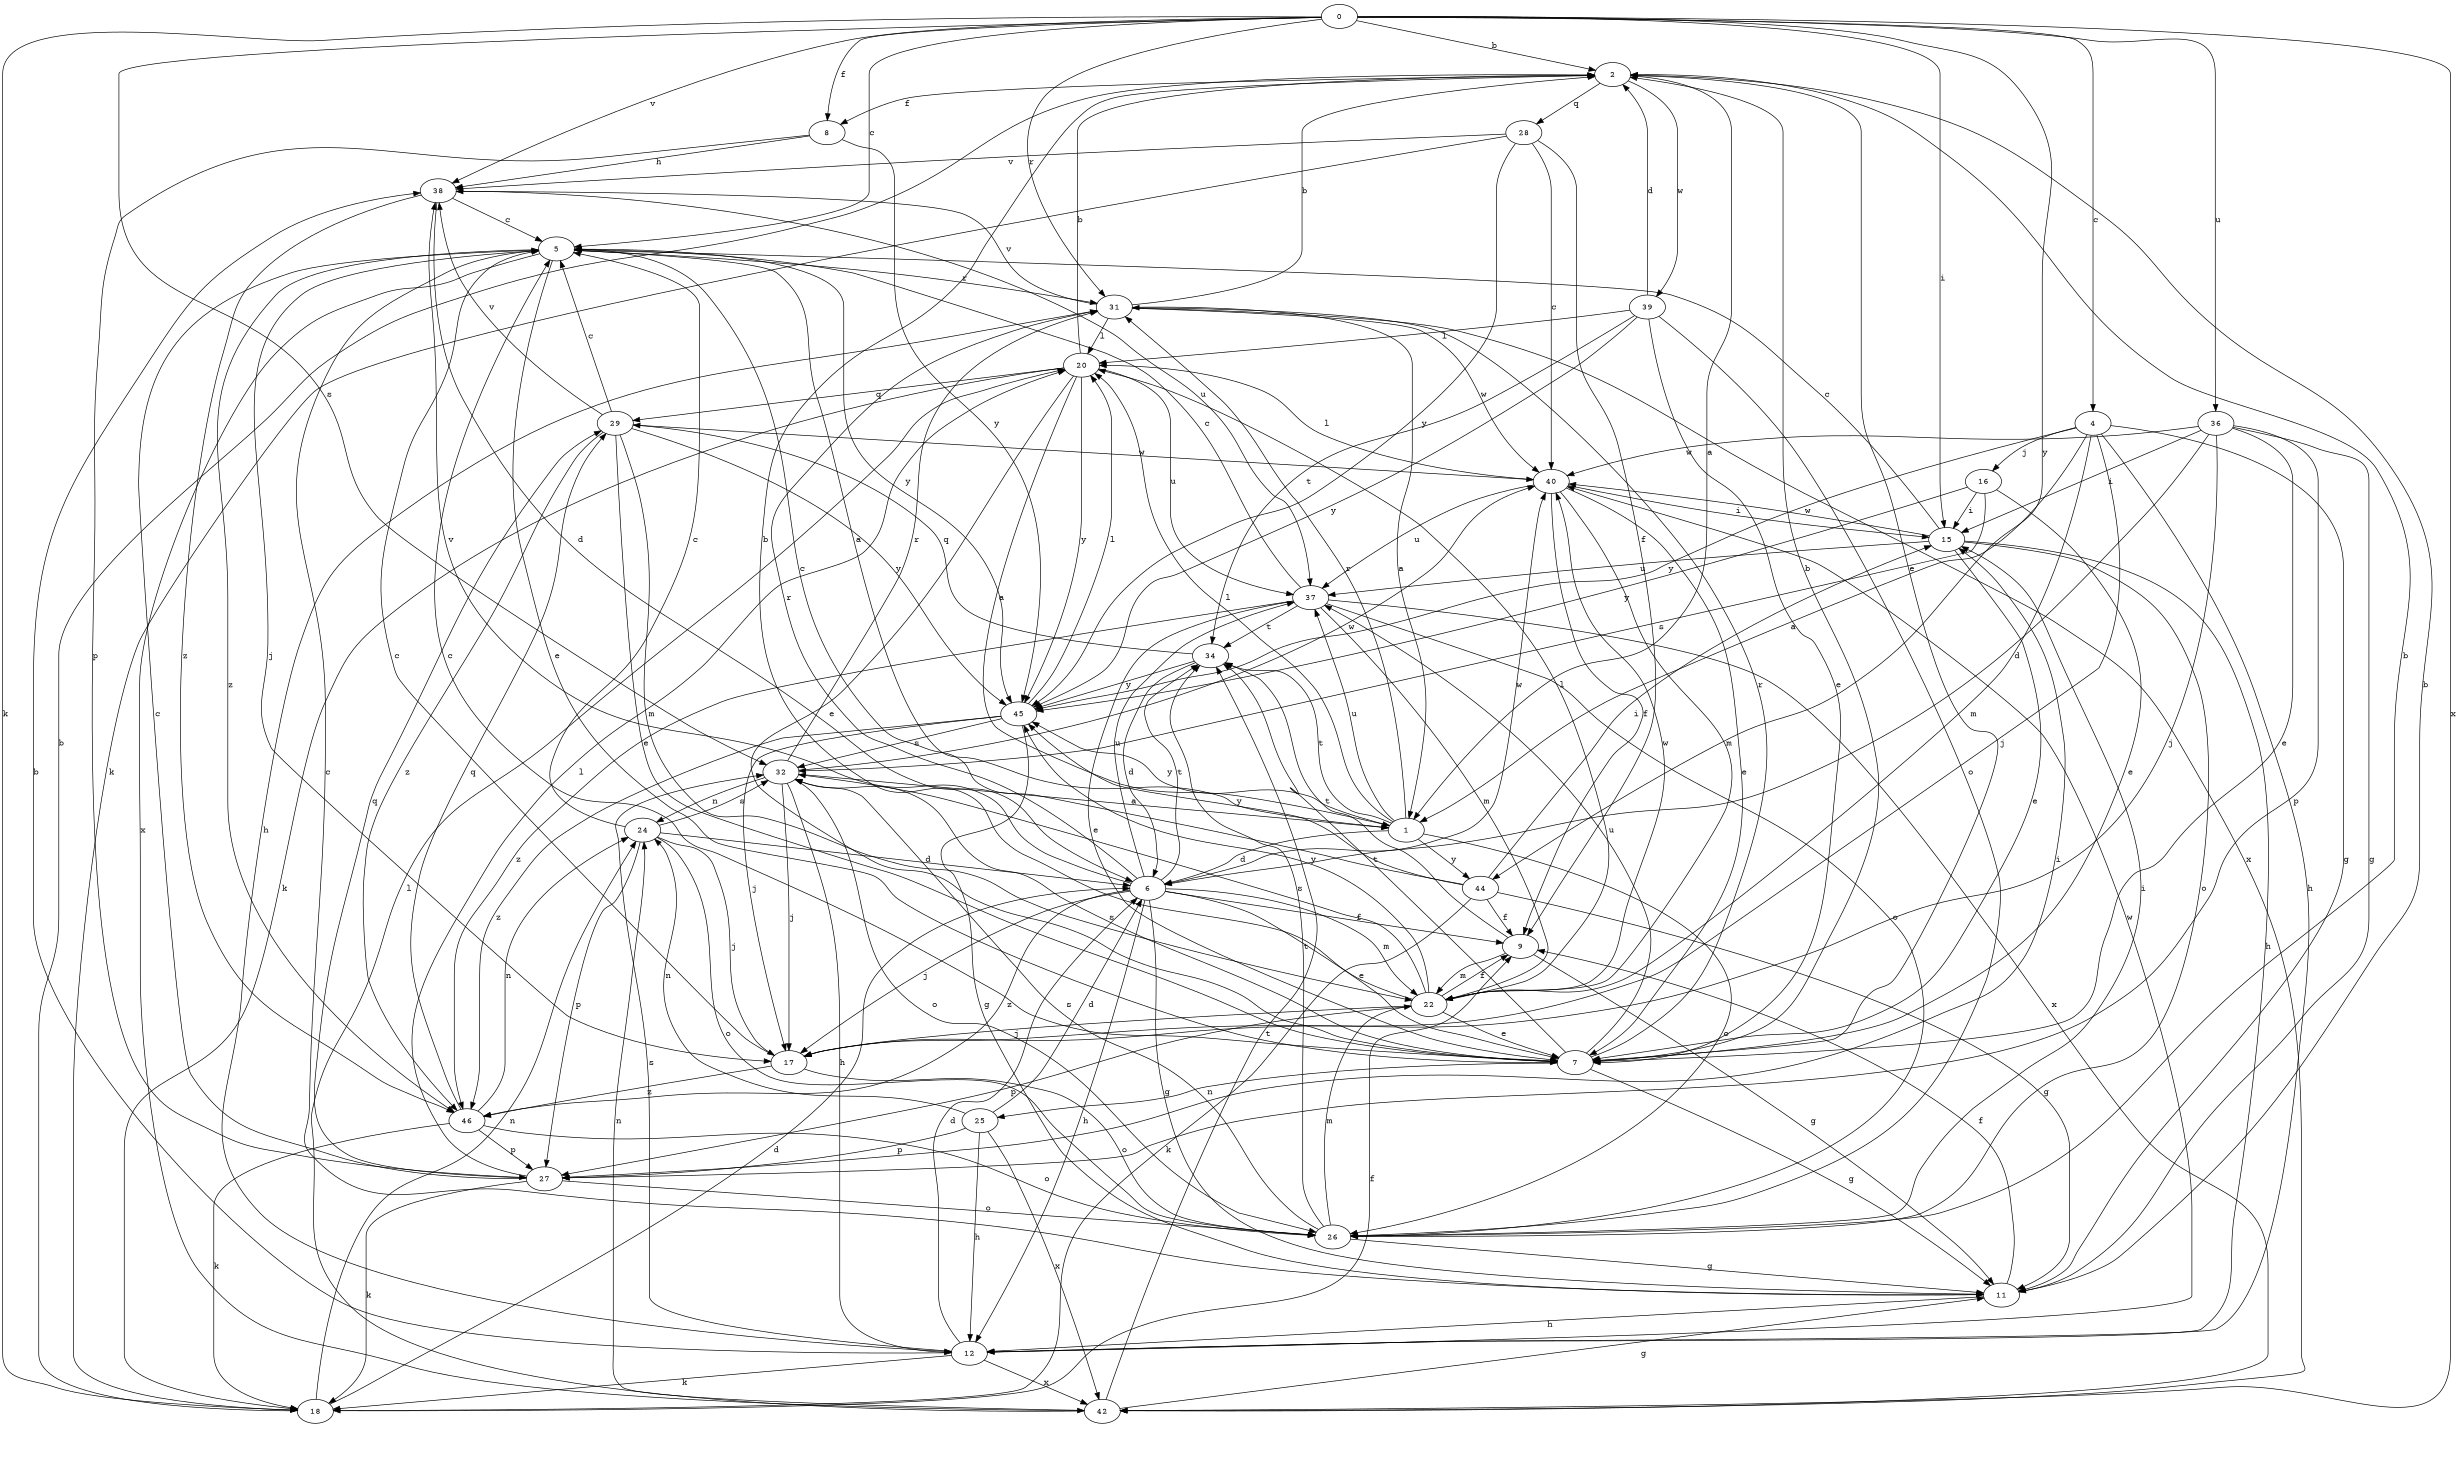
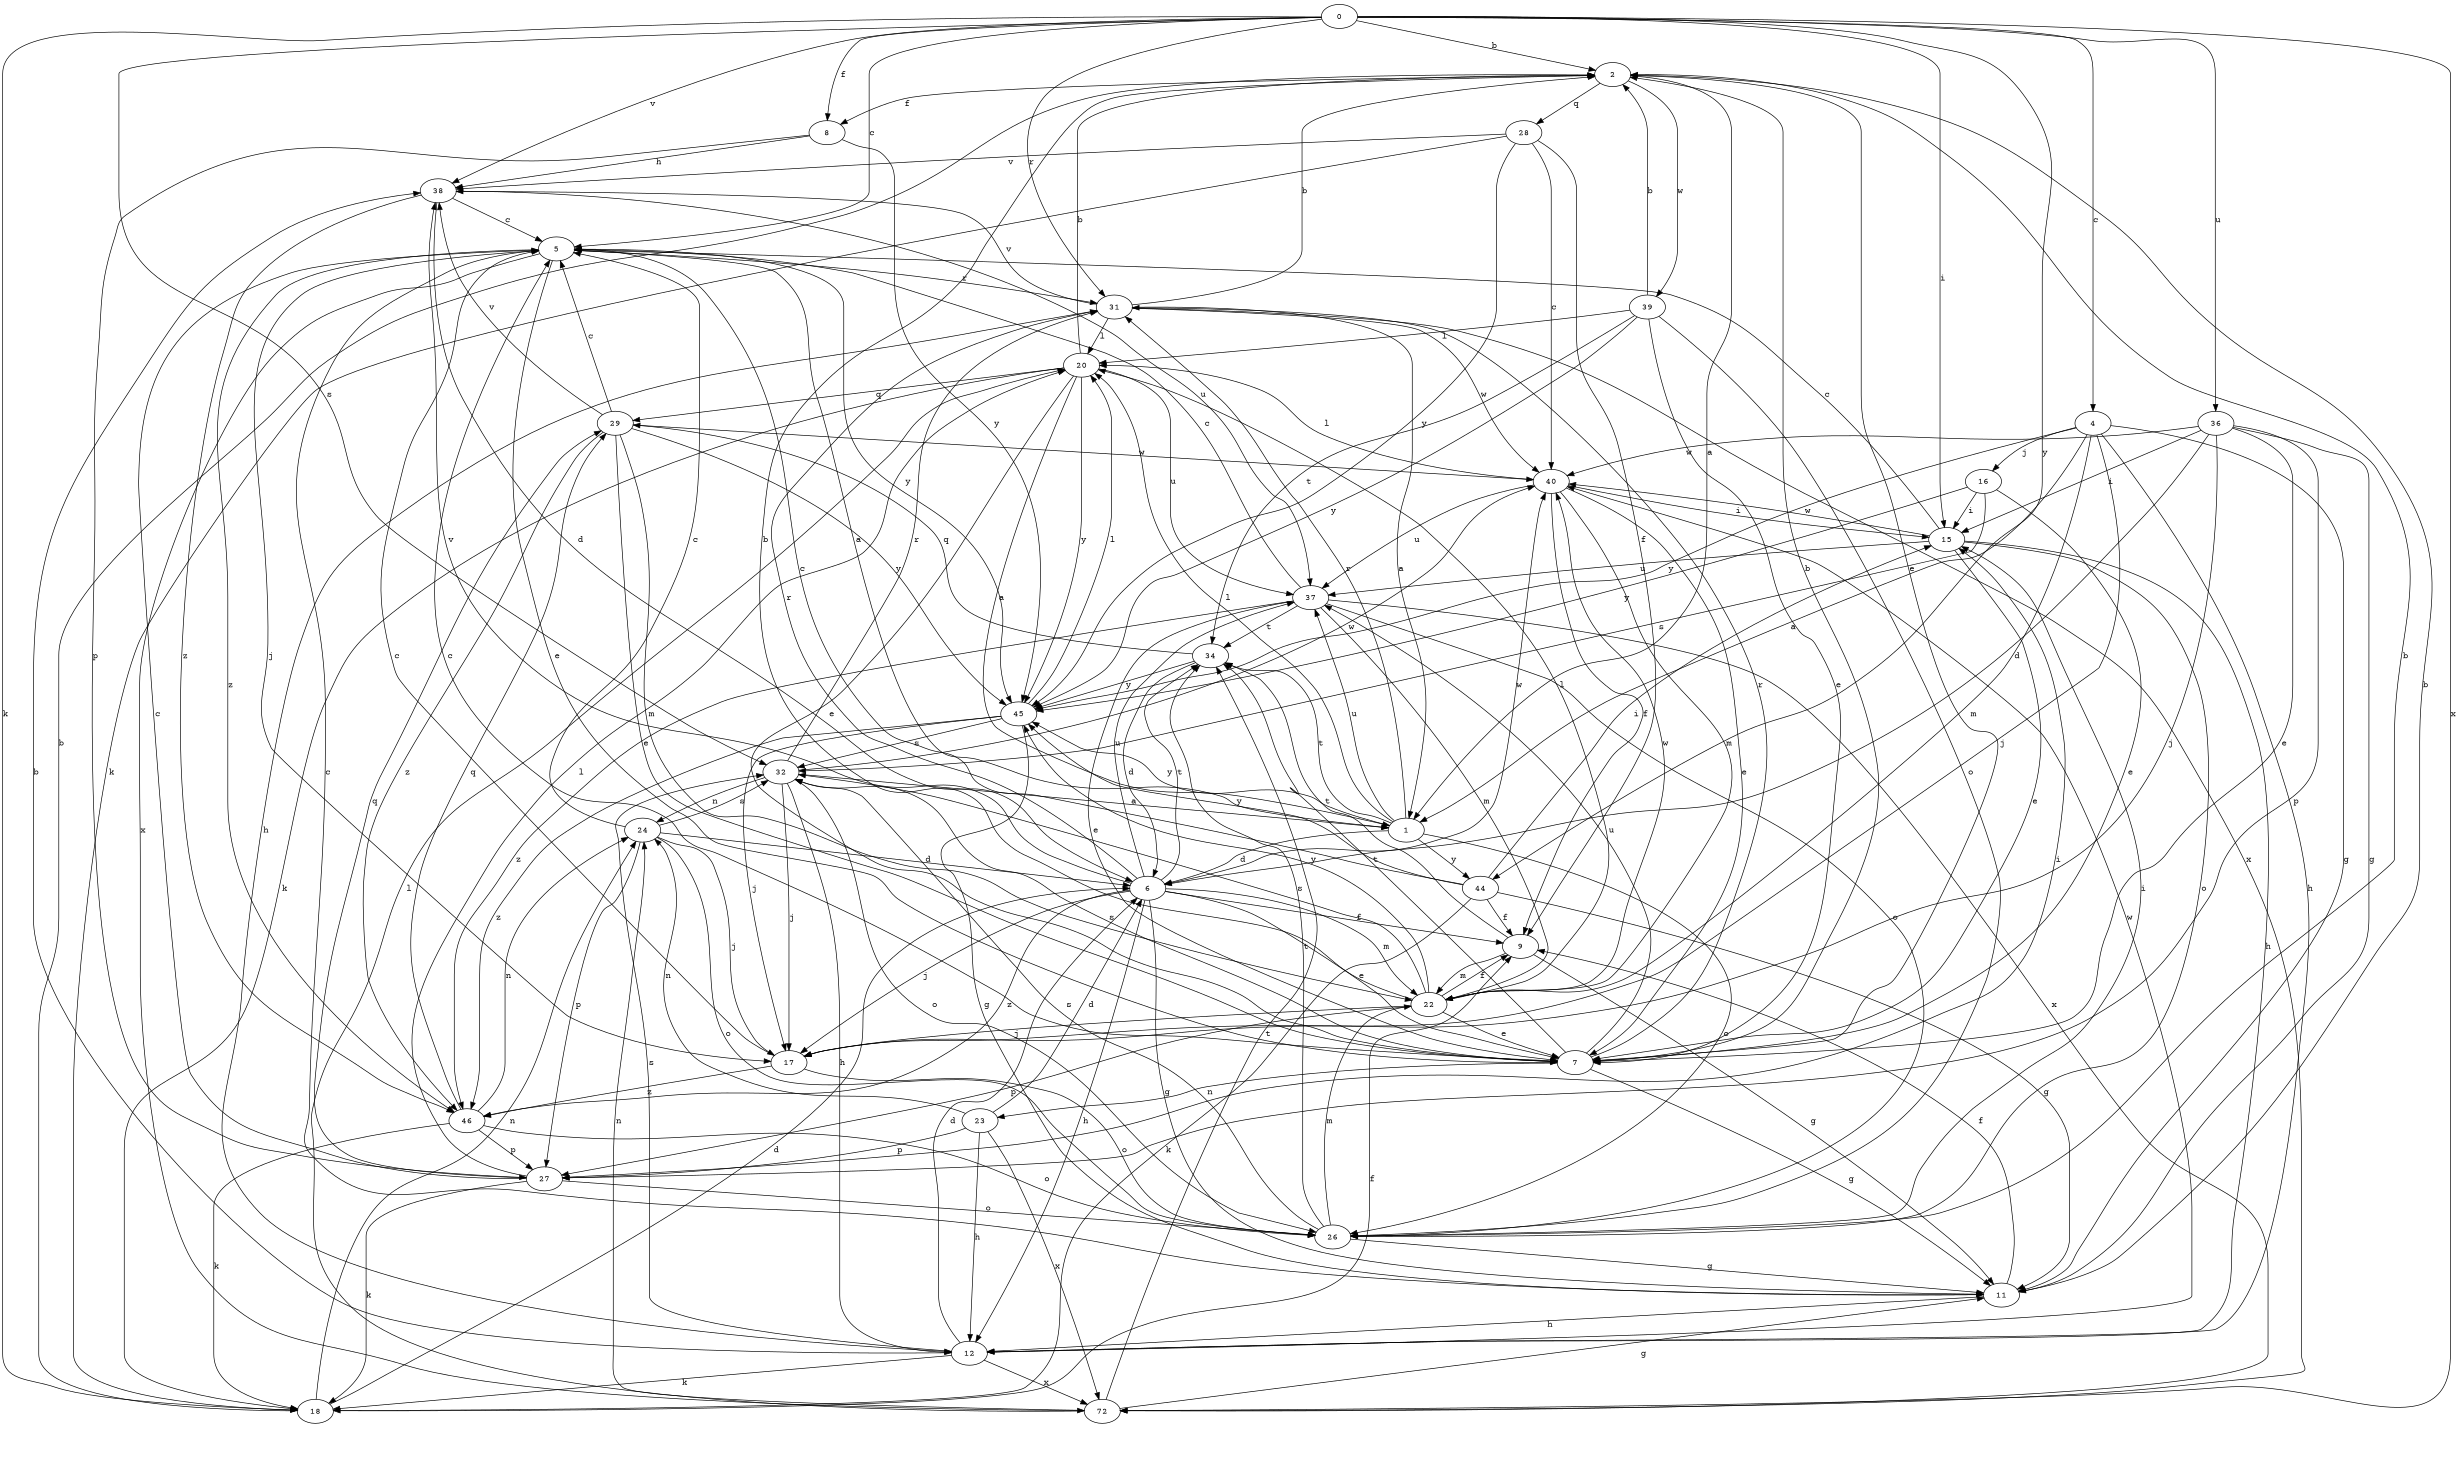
(1650, 191) -> (1650, 191)
(980, 1121) -> (980, 1121)
(1102, 1411) -> (1102, 1411)
